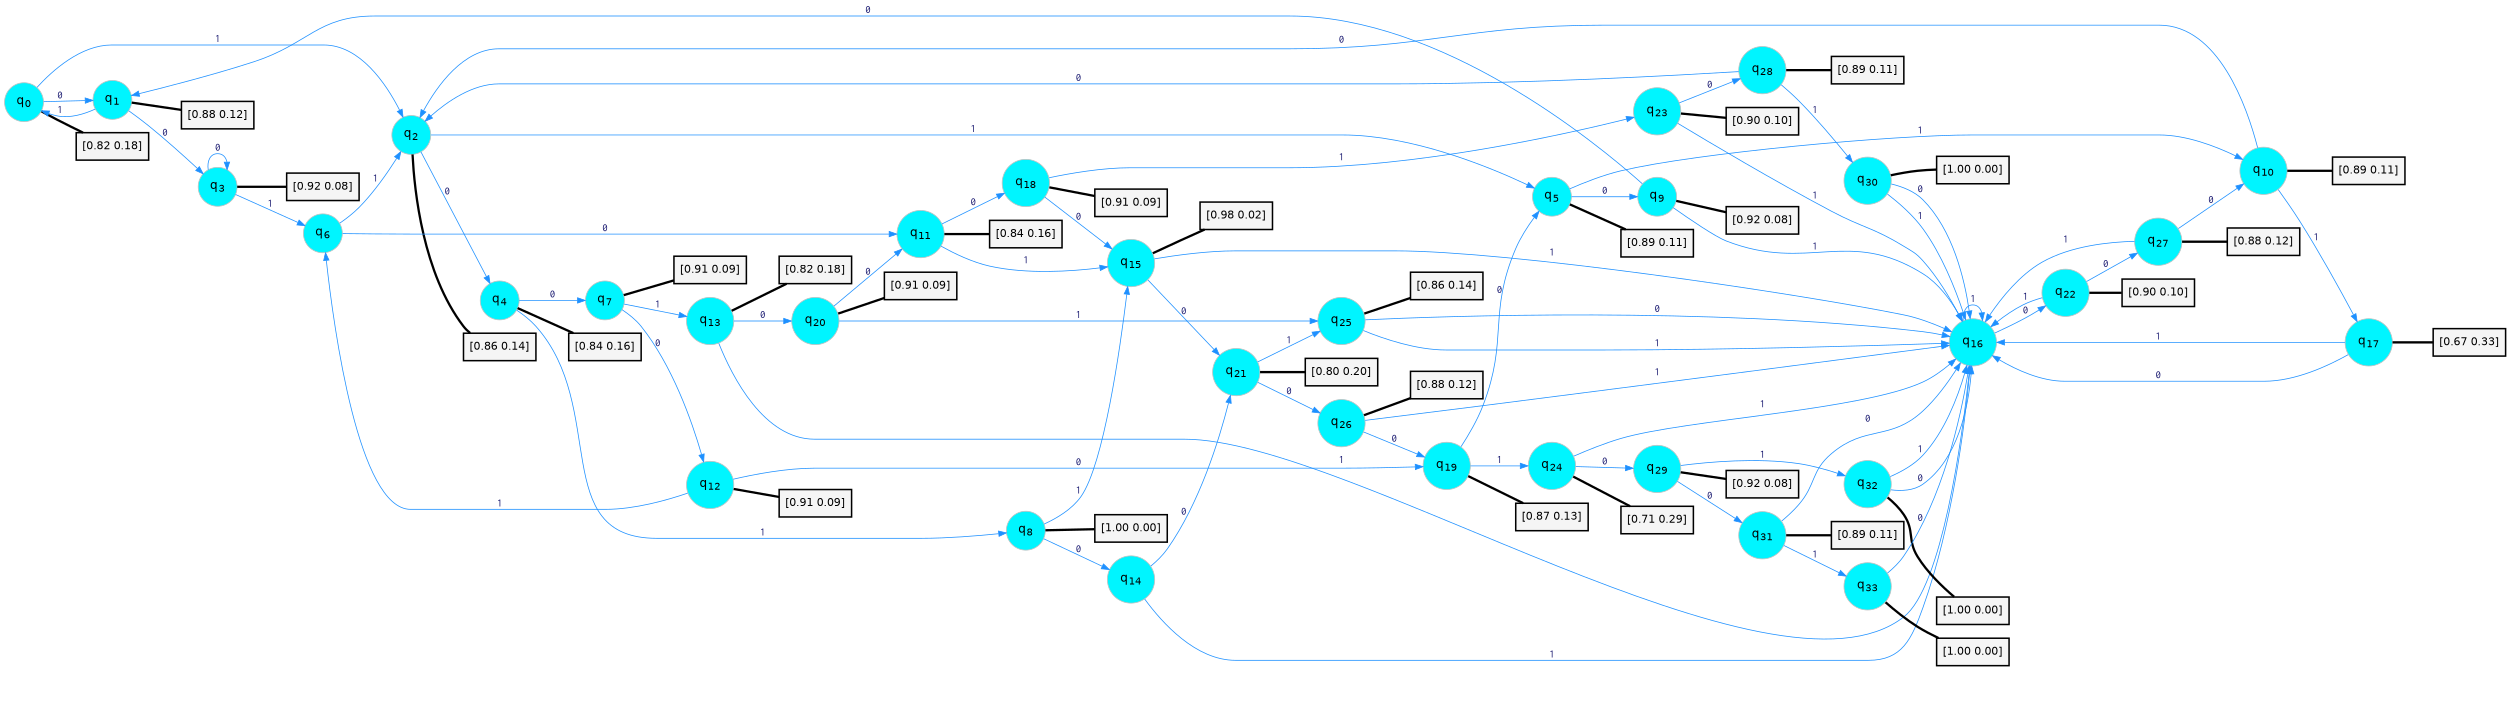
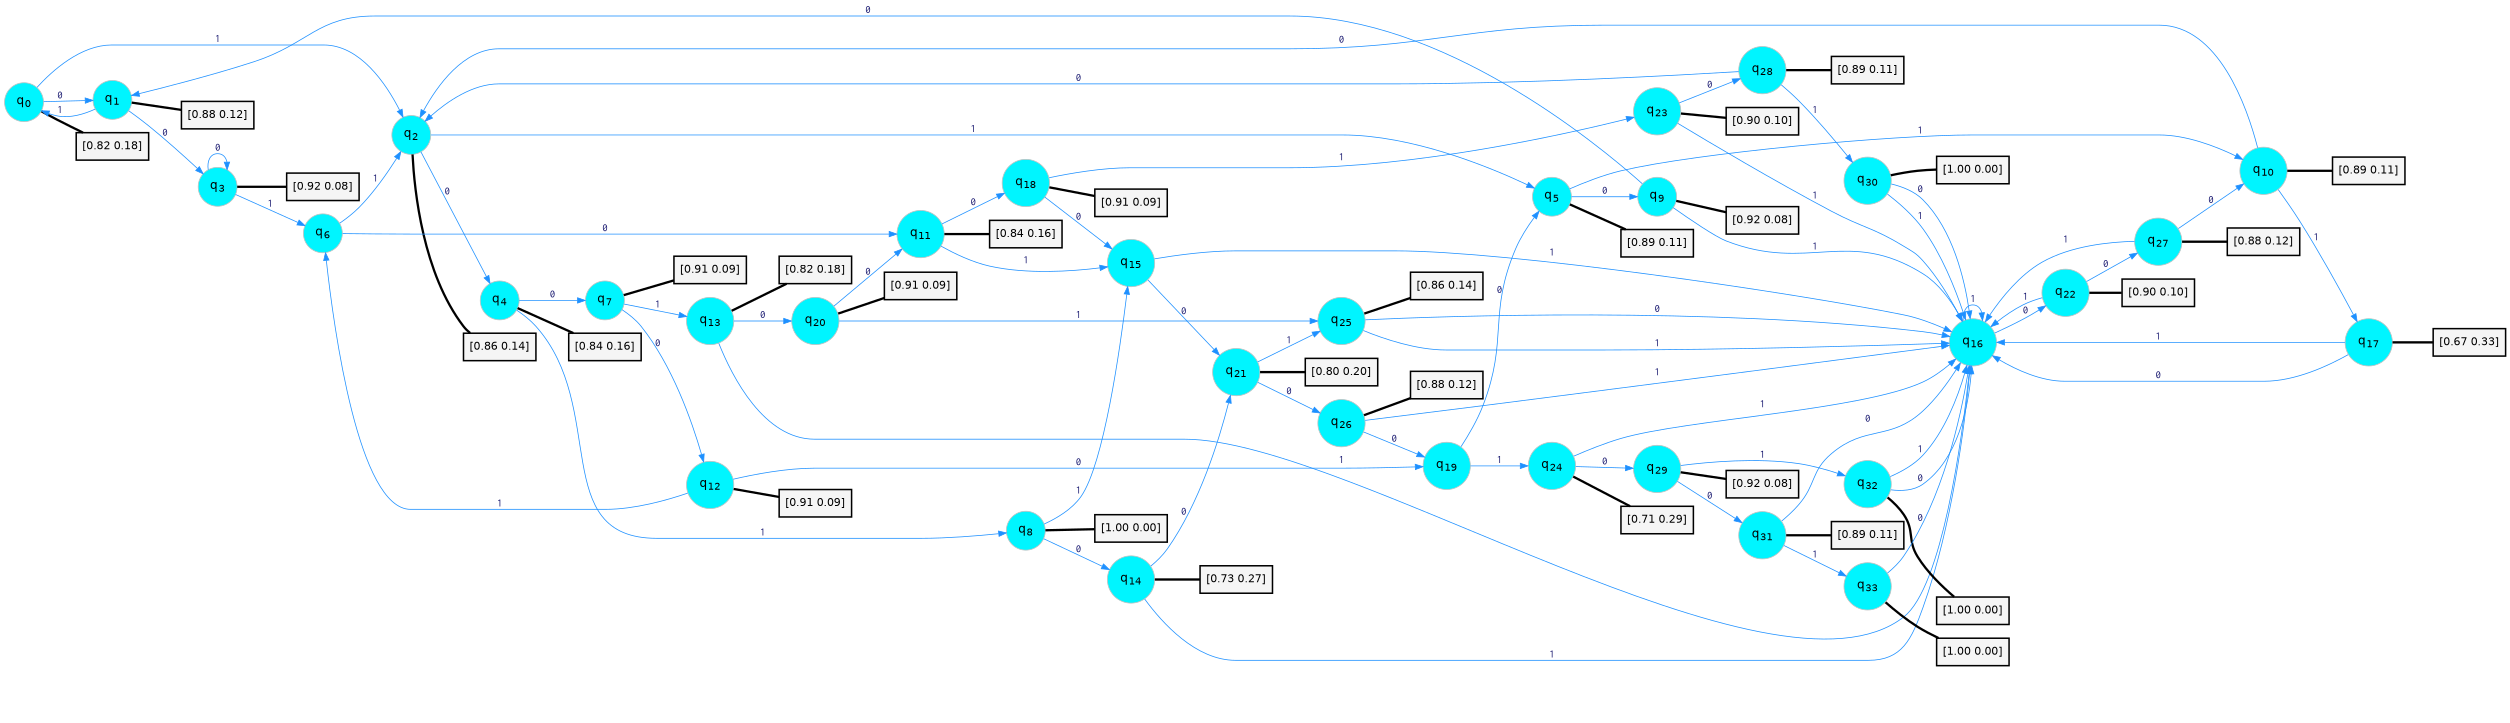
(1236, 216) -> none
(1552, 517) -> none
none -> (1236, 580)
